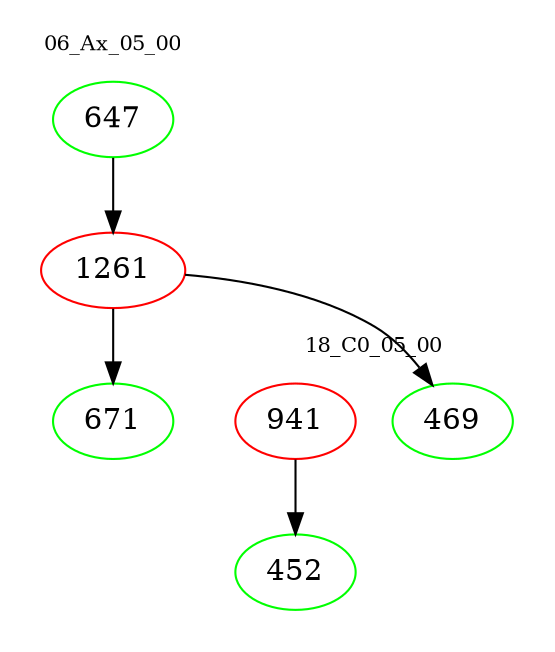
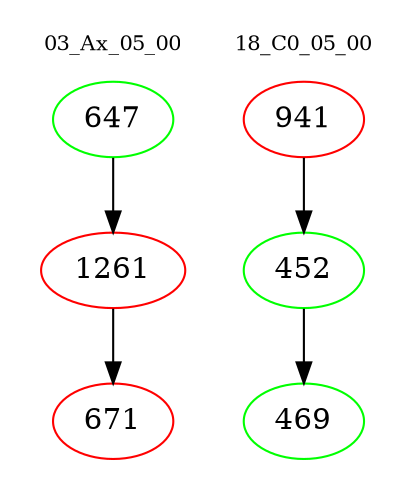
(113, 45) -> (113, 45)
(312, 299) -> (304, 336)
(113, 421) -> (113, 421)
